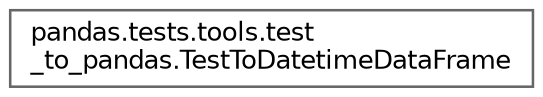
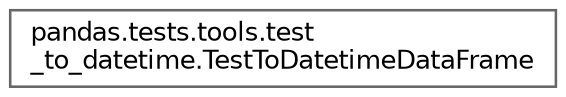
(272, 48) -> (283, 48)
